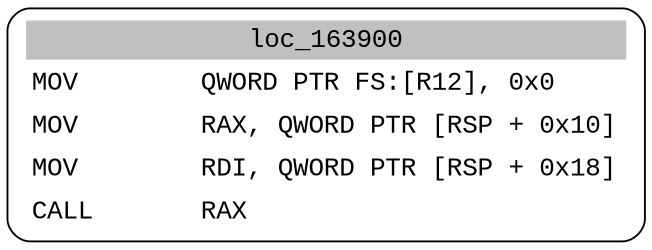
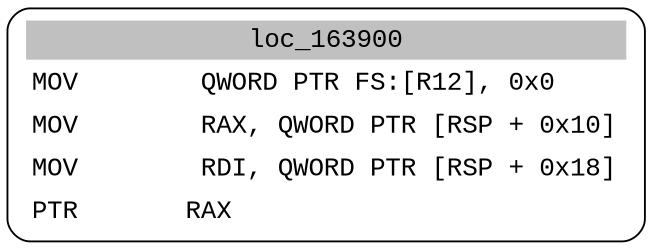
(140, 211) -> (132, 211)
